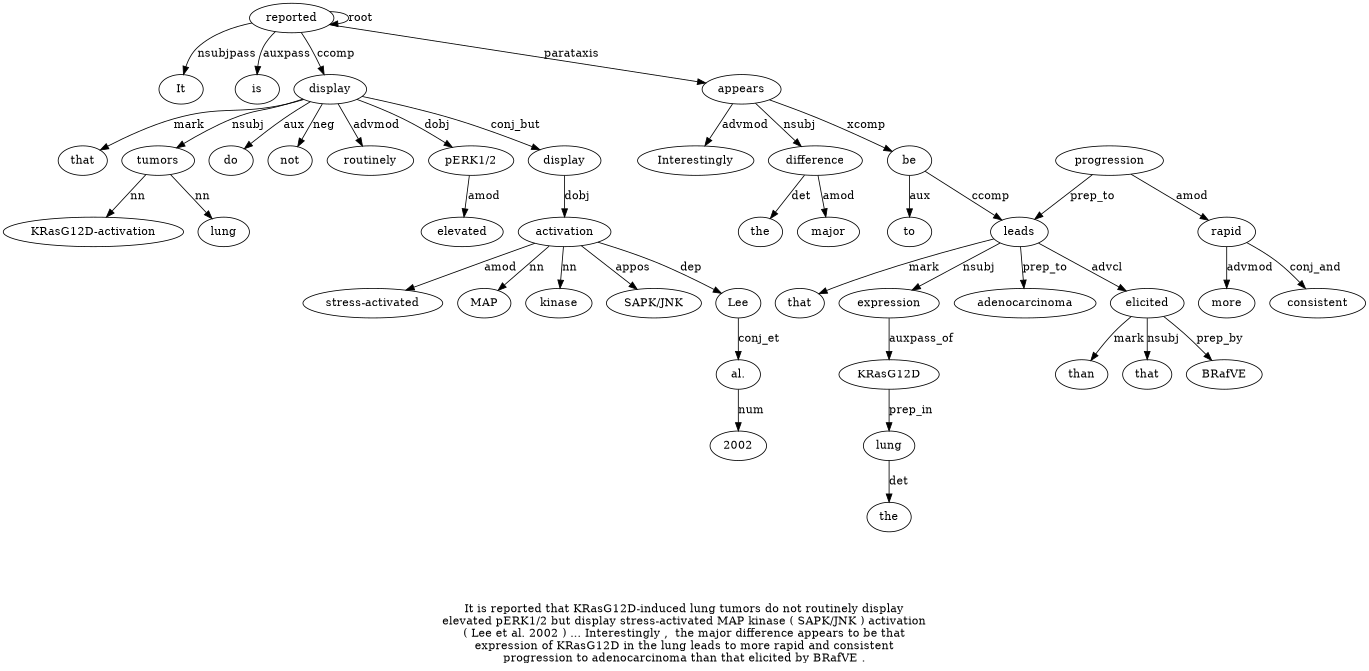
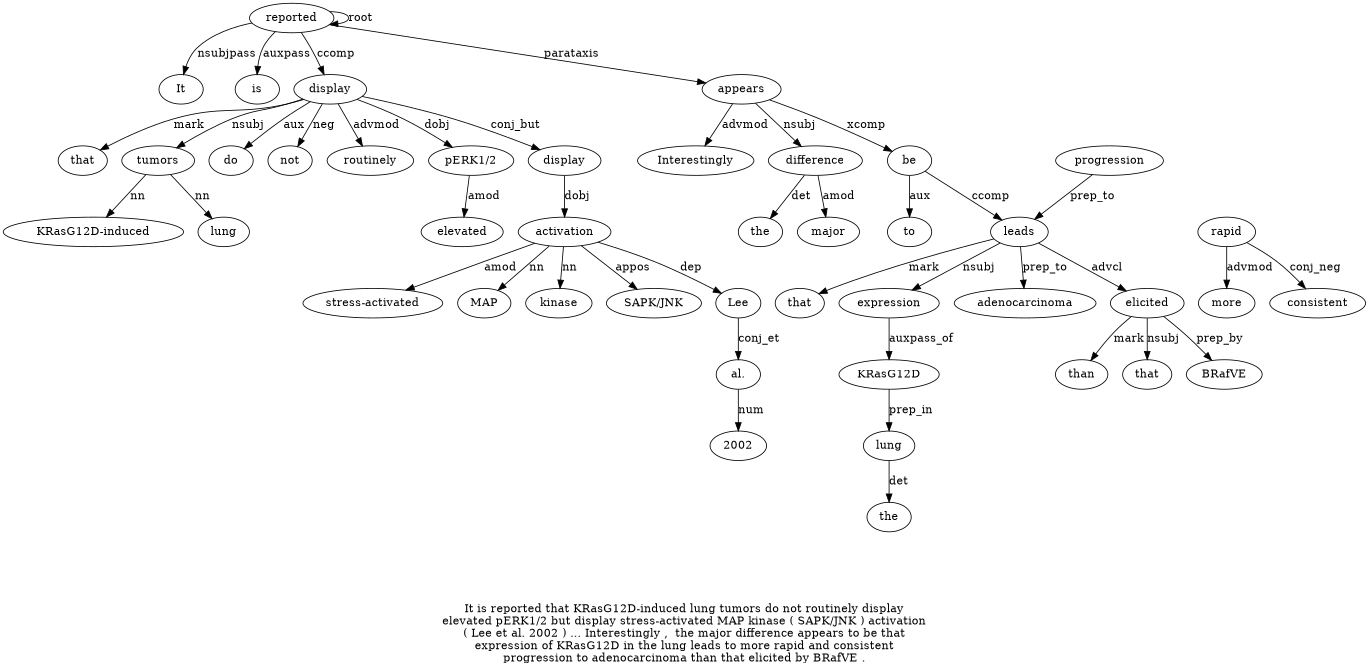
(1166, 195) -> none
(93, 232) -> (93, 232)
(1316, 268) -> (1316, 268)
